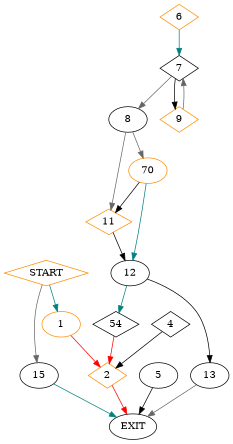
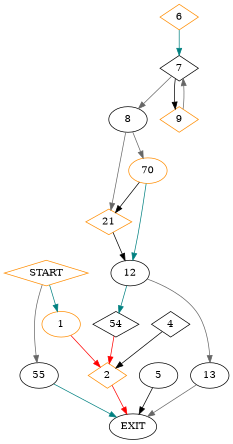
(109, 222) -> (109, 222)
(192, 306) -> (192, 306)
(39, 375) -> (39, 375)
